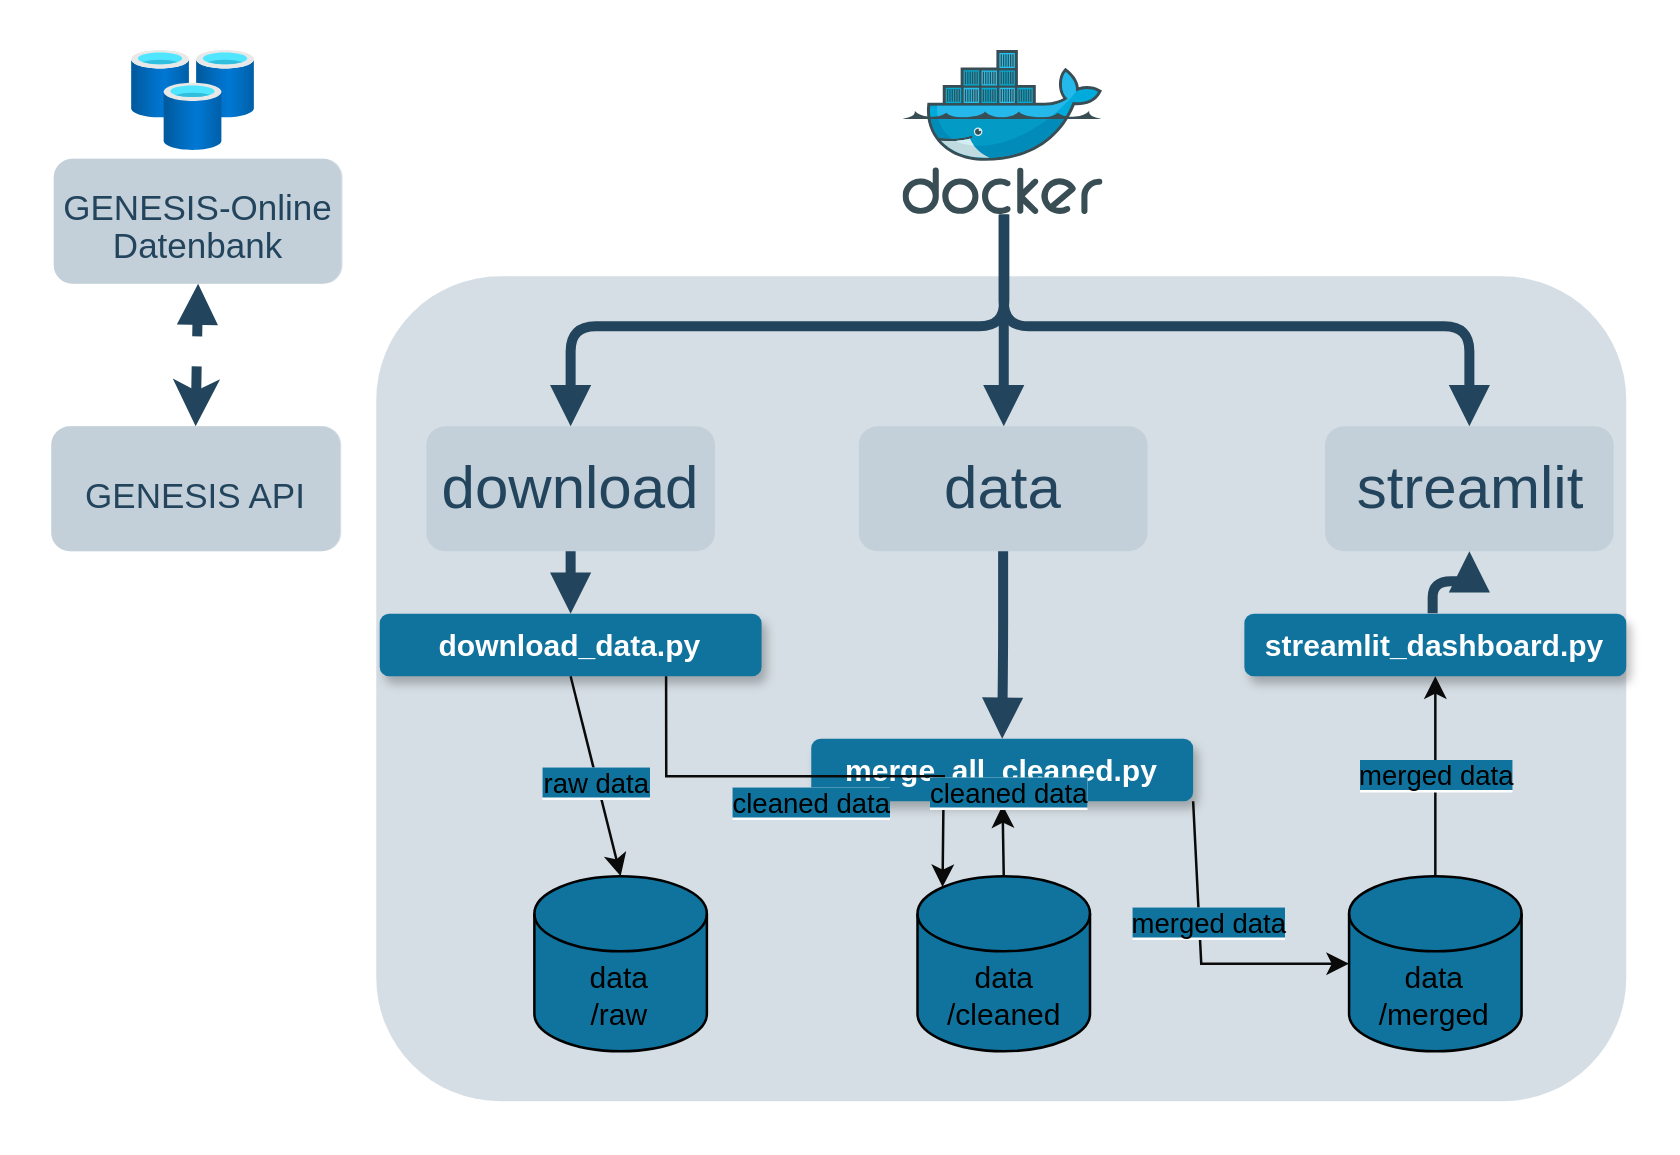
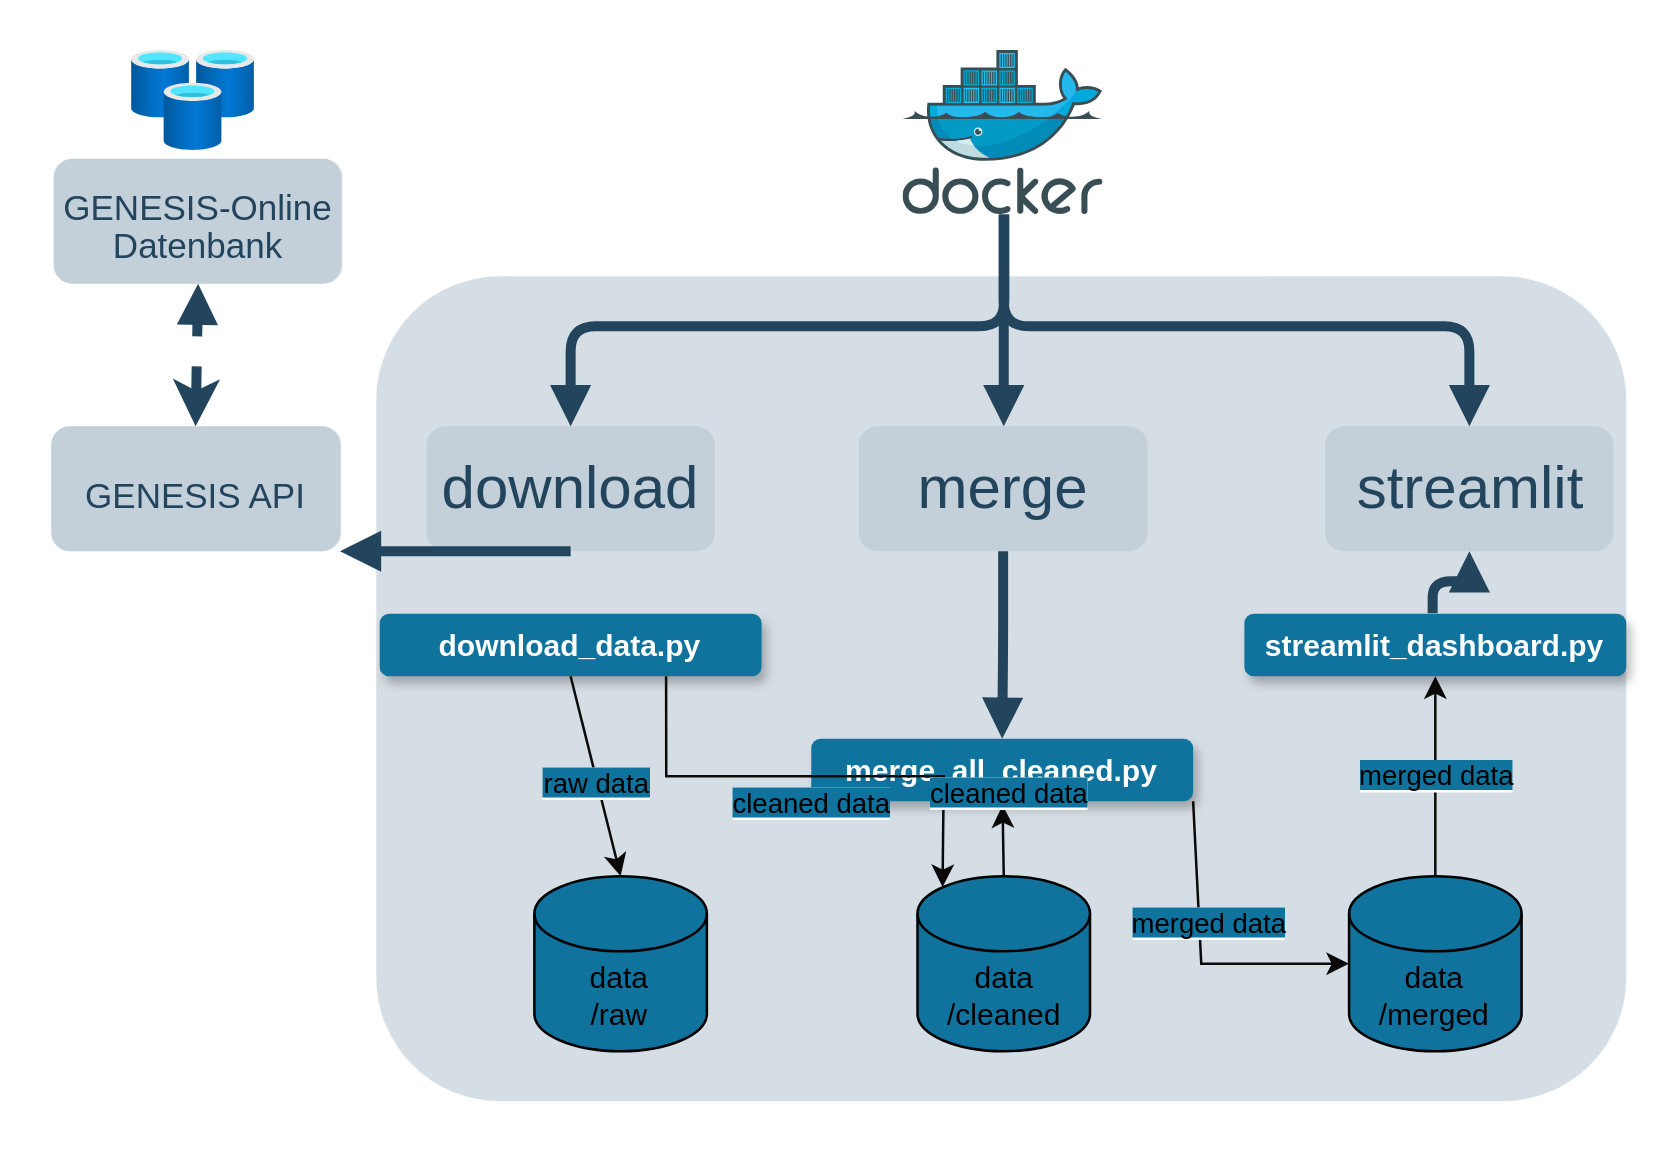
(1004, 489) -> (1004, 489)
(571, 568) -> (473, 551)
